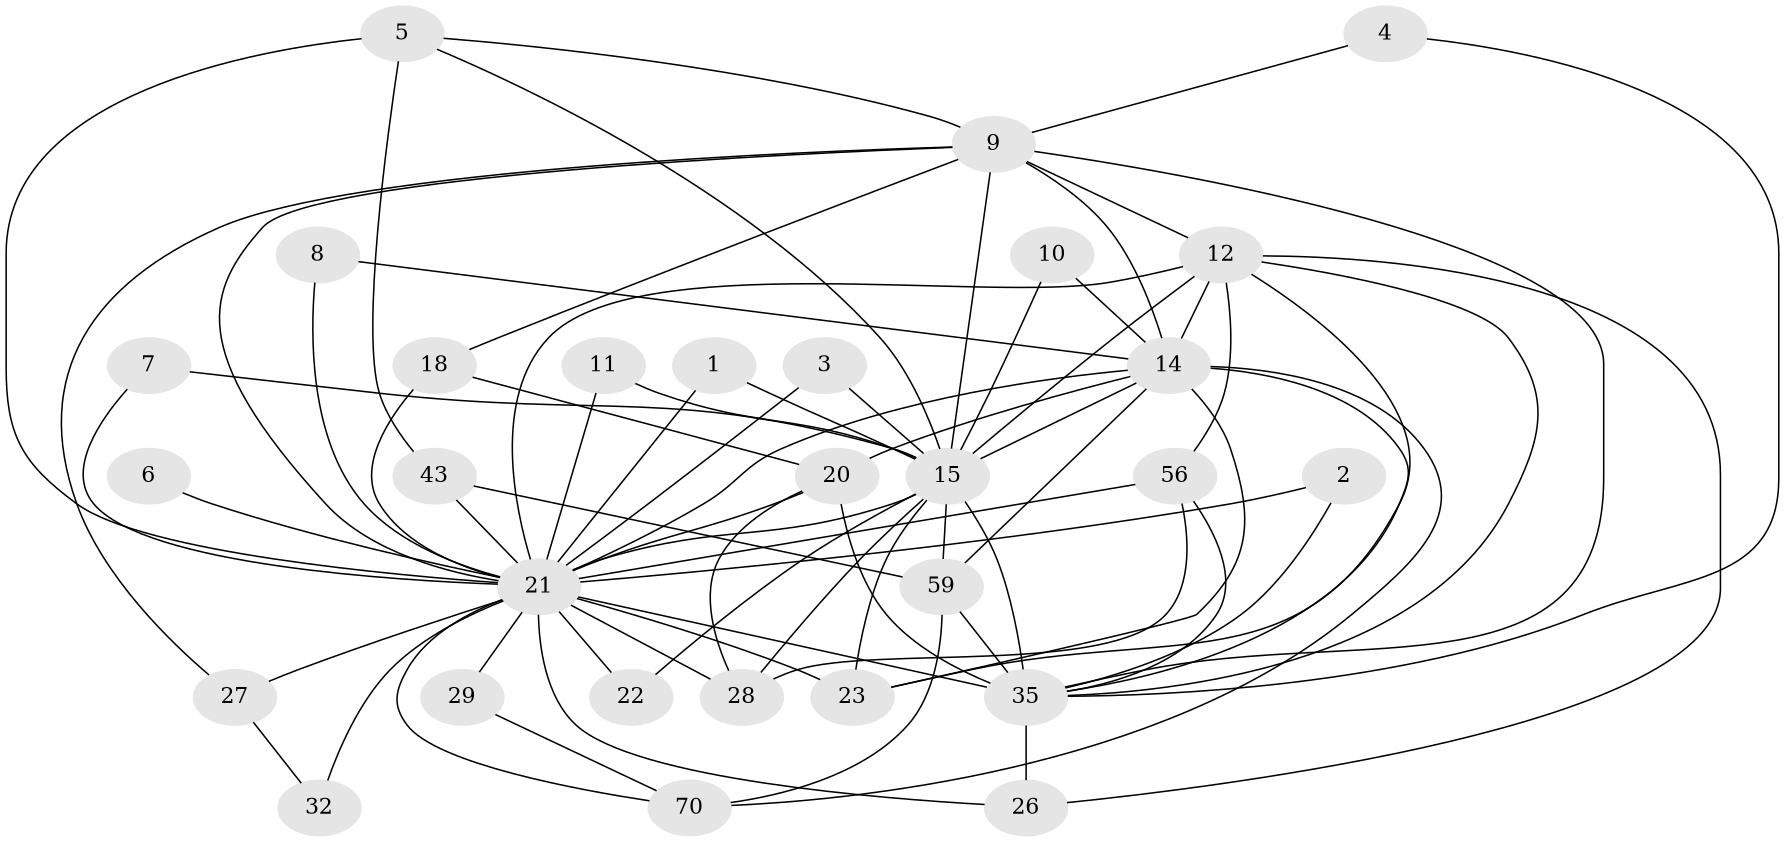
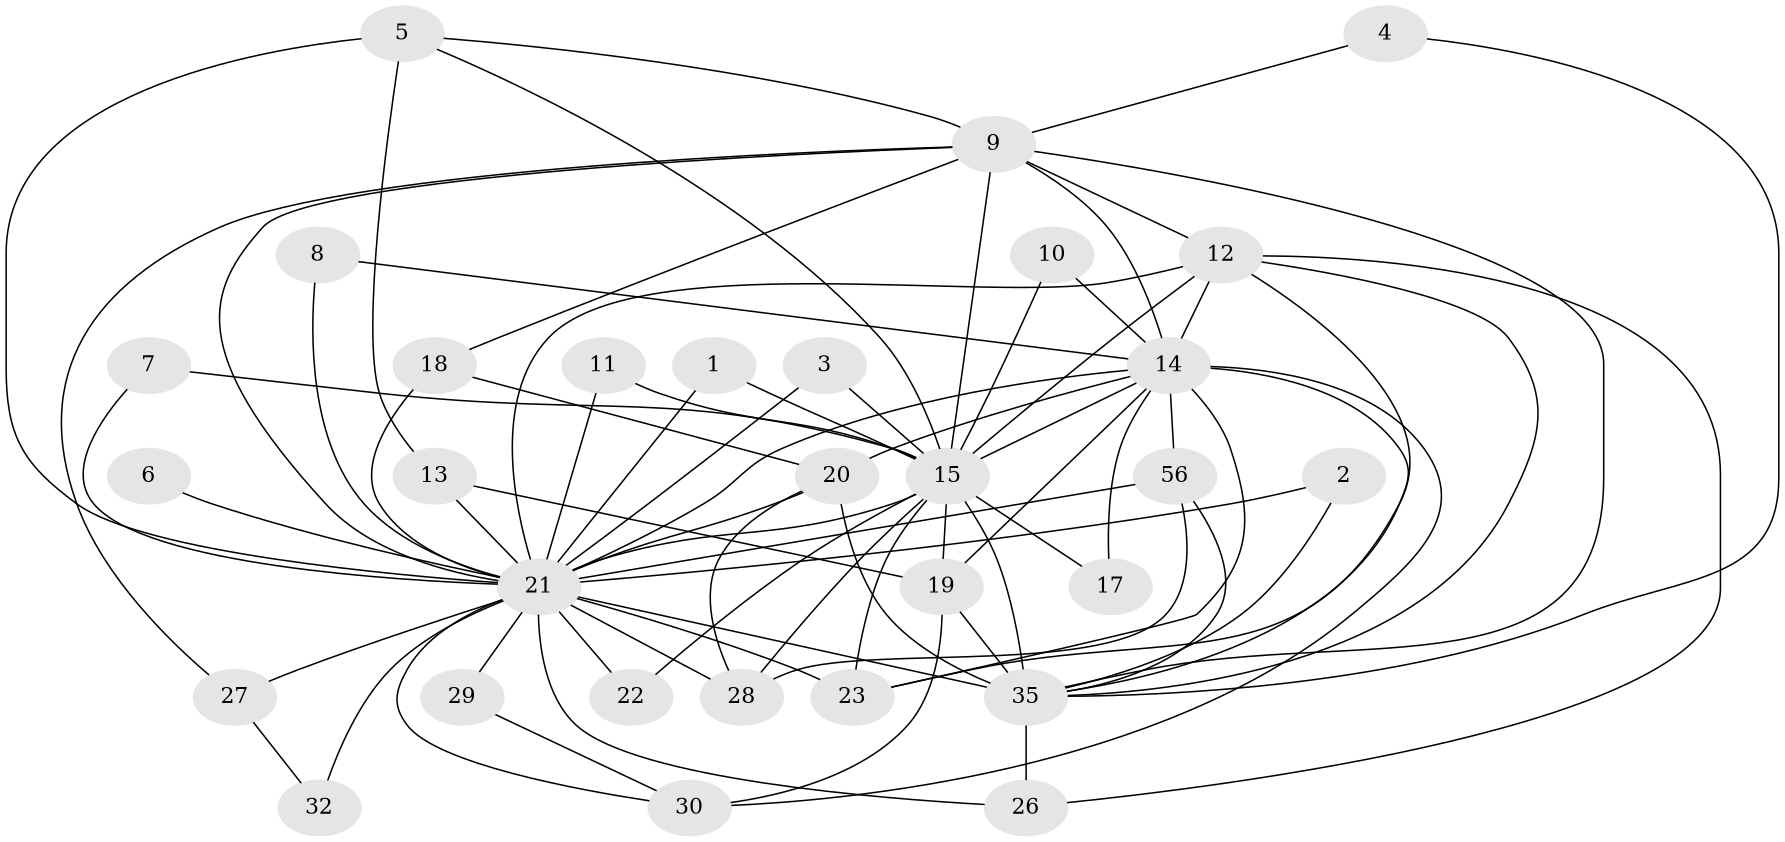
(1227, 380) -> (1172, 421)
(435, 476) -> (435, 476)
(942, 587) -> (942, 587)
none -> (1111, 587)
(690, 808) -> (690, 808)
